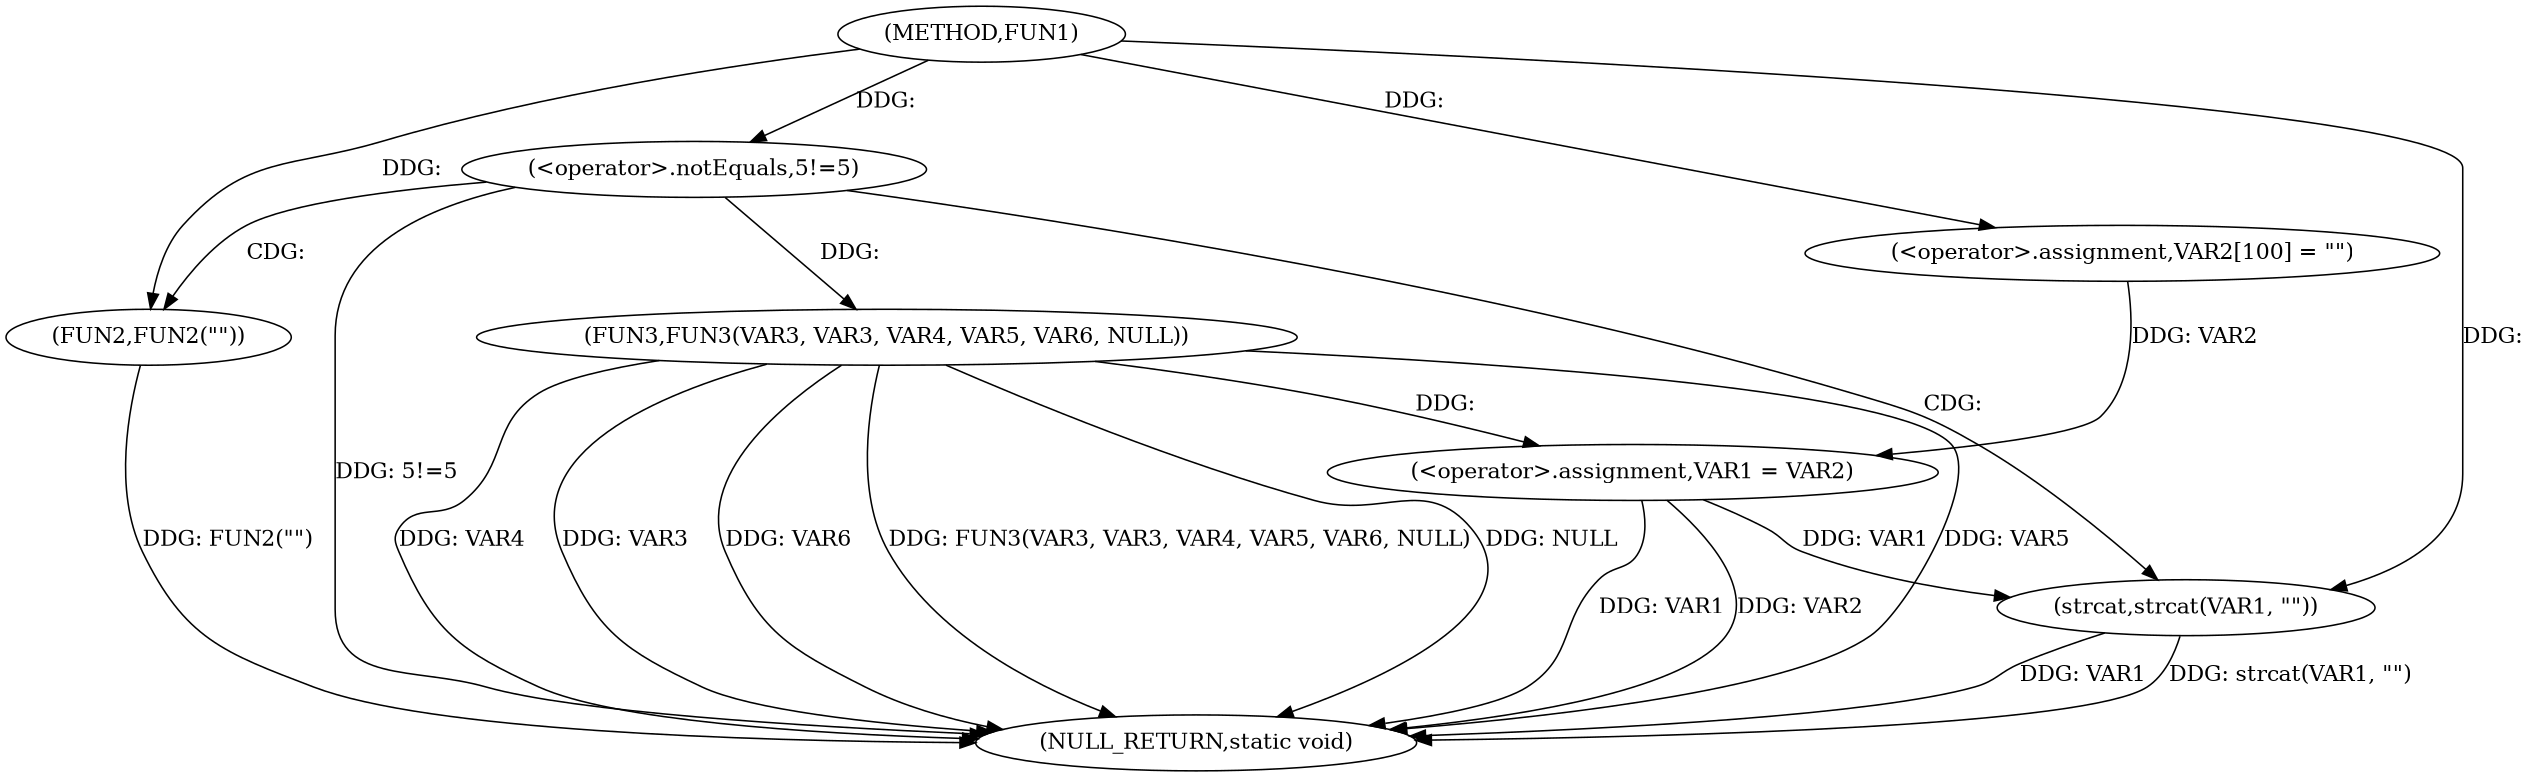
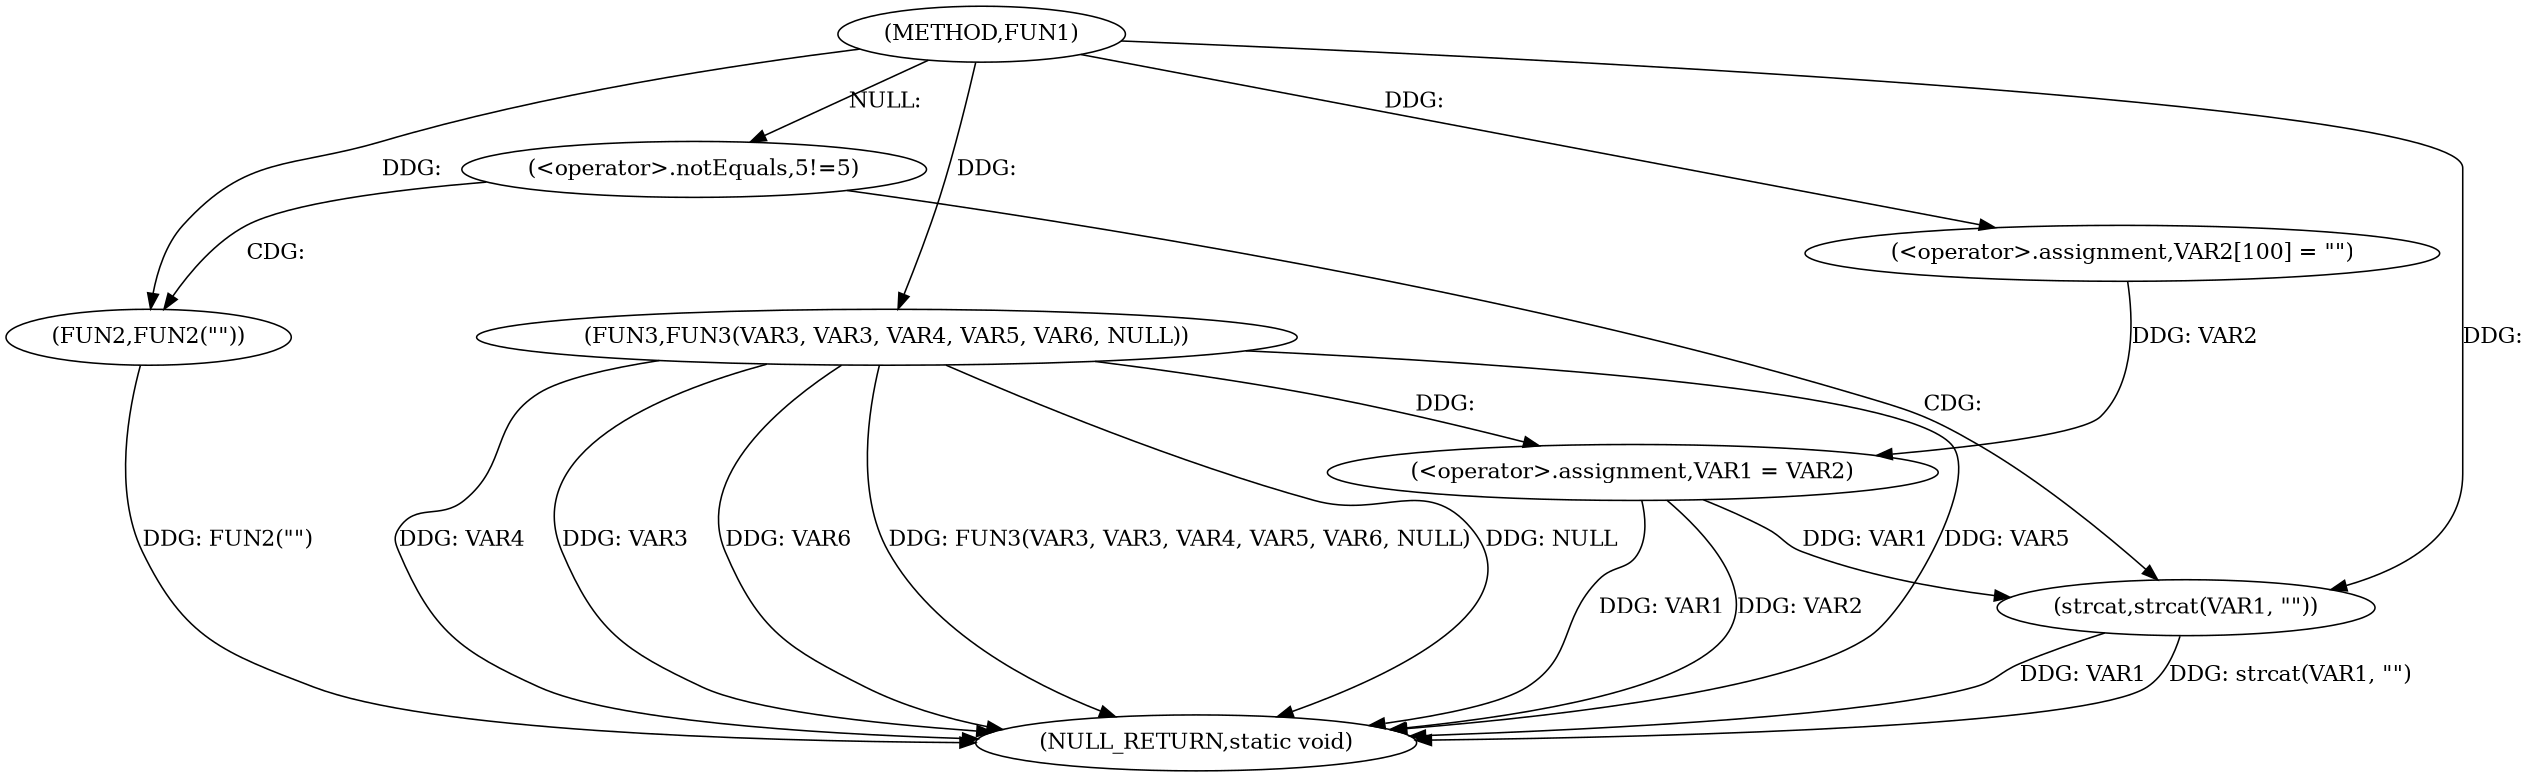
(889, 102) -> (889, 102)
(785, 248) -> (945, 180)
(374, 665) -> none
